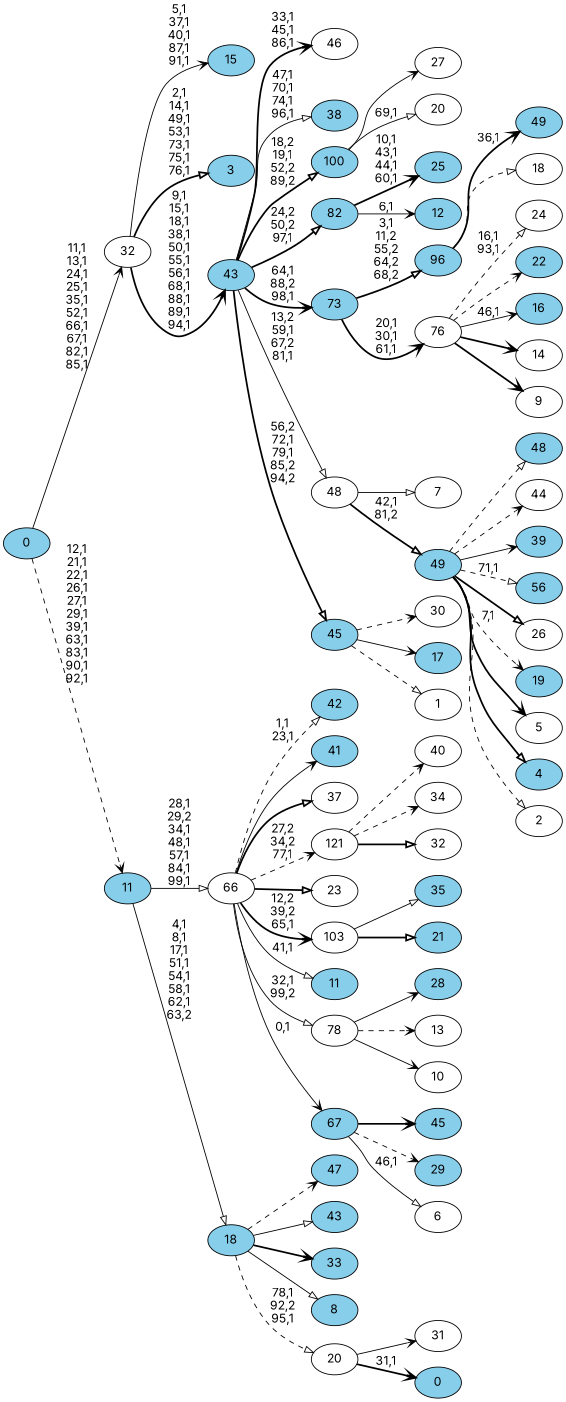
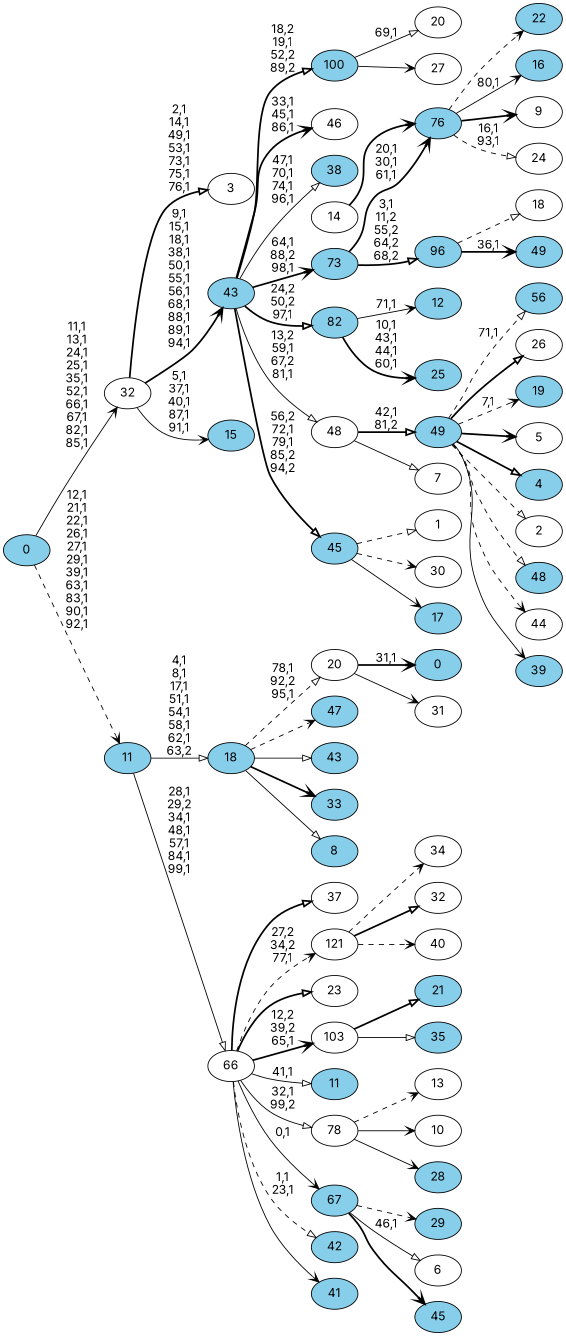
(231, 171) -> (231, 189)
(386, 207) -> (386, 305)
(489, 313) -> (489, 83)
(438, 332) -> (438, 123)
(484, 343) -> (365, 155)
